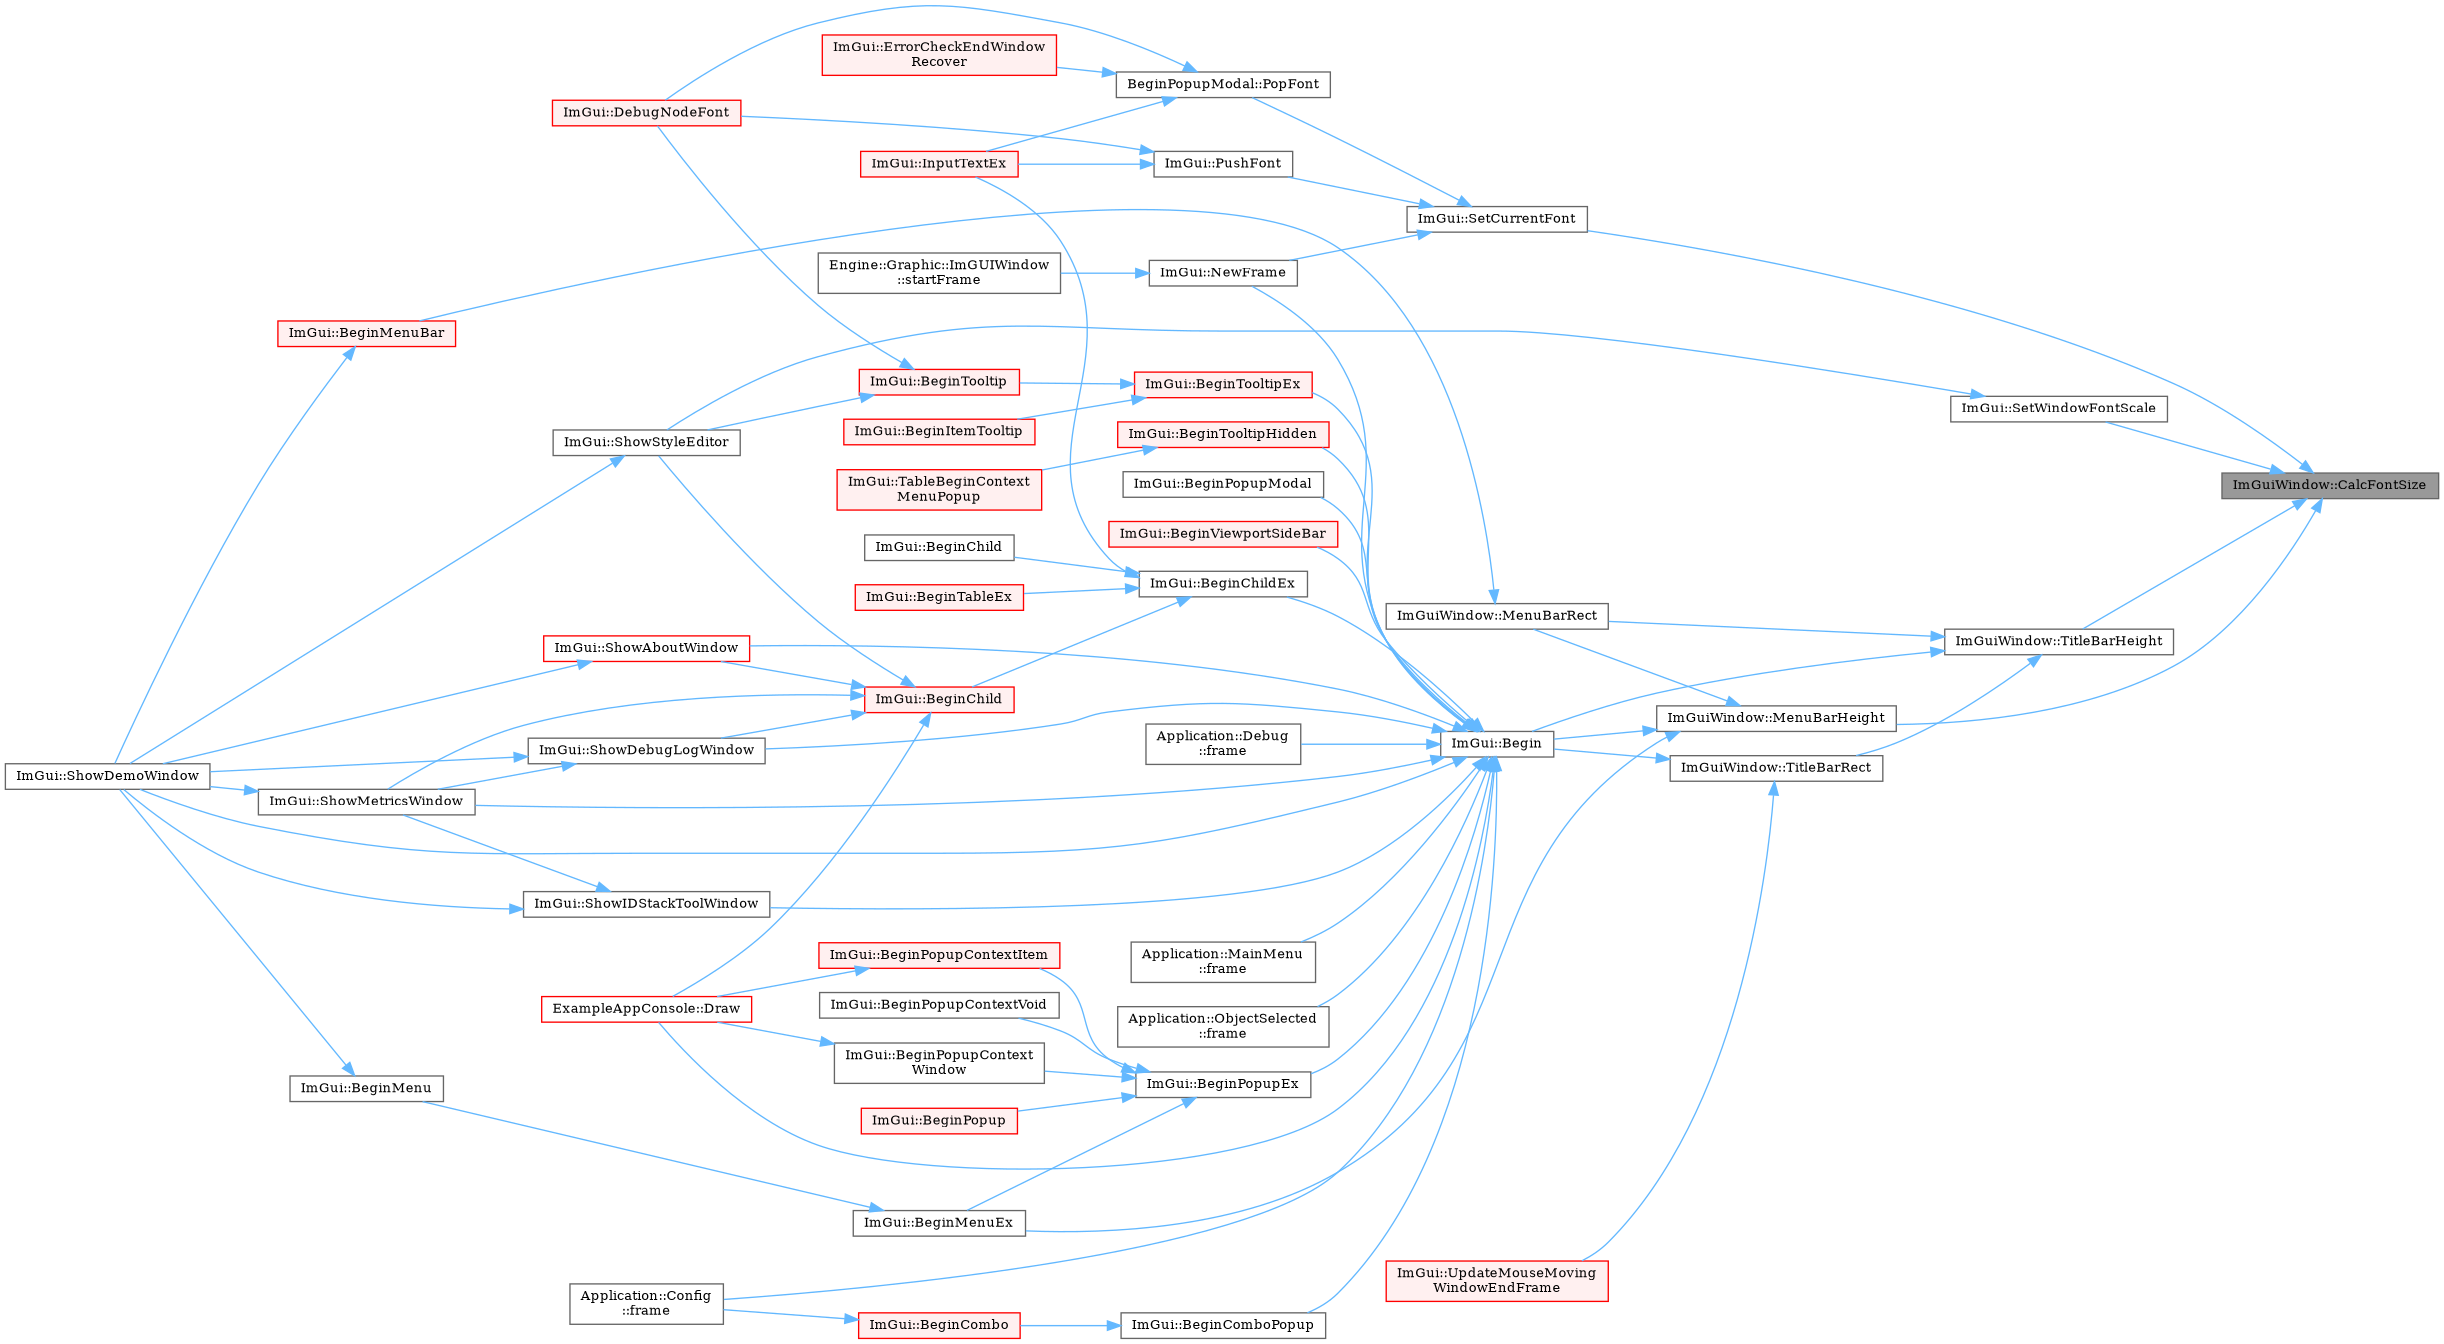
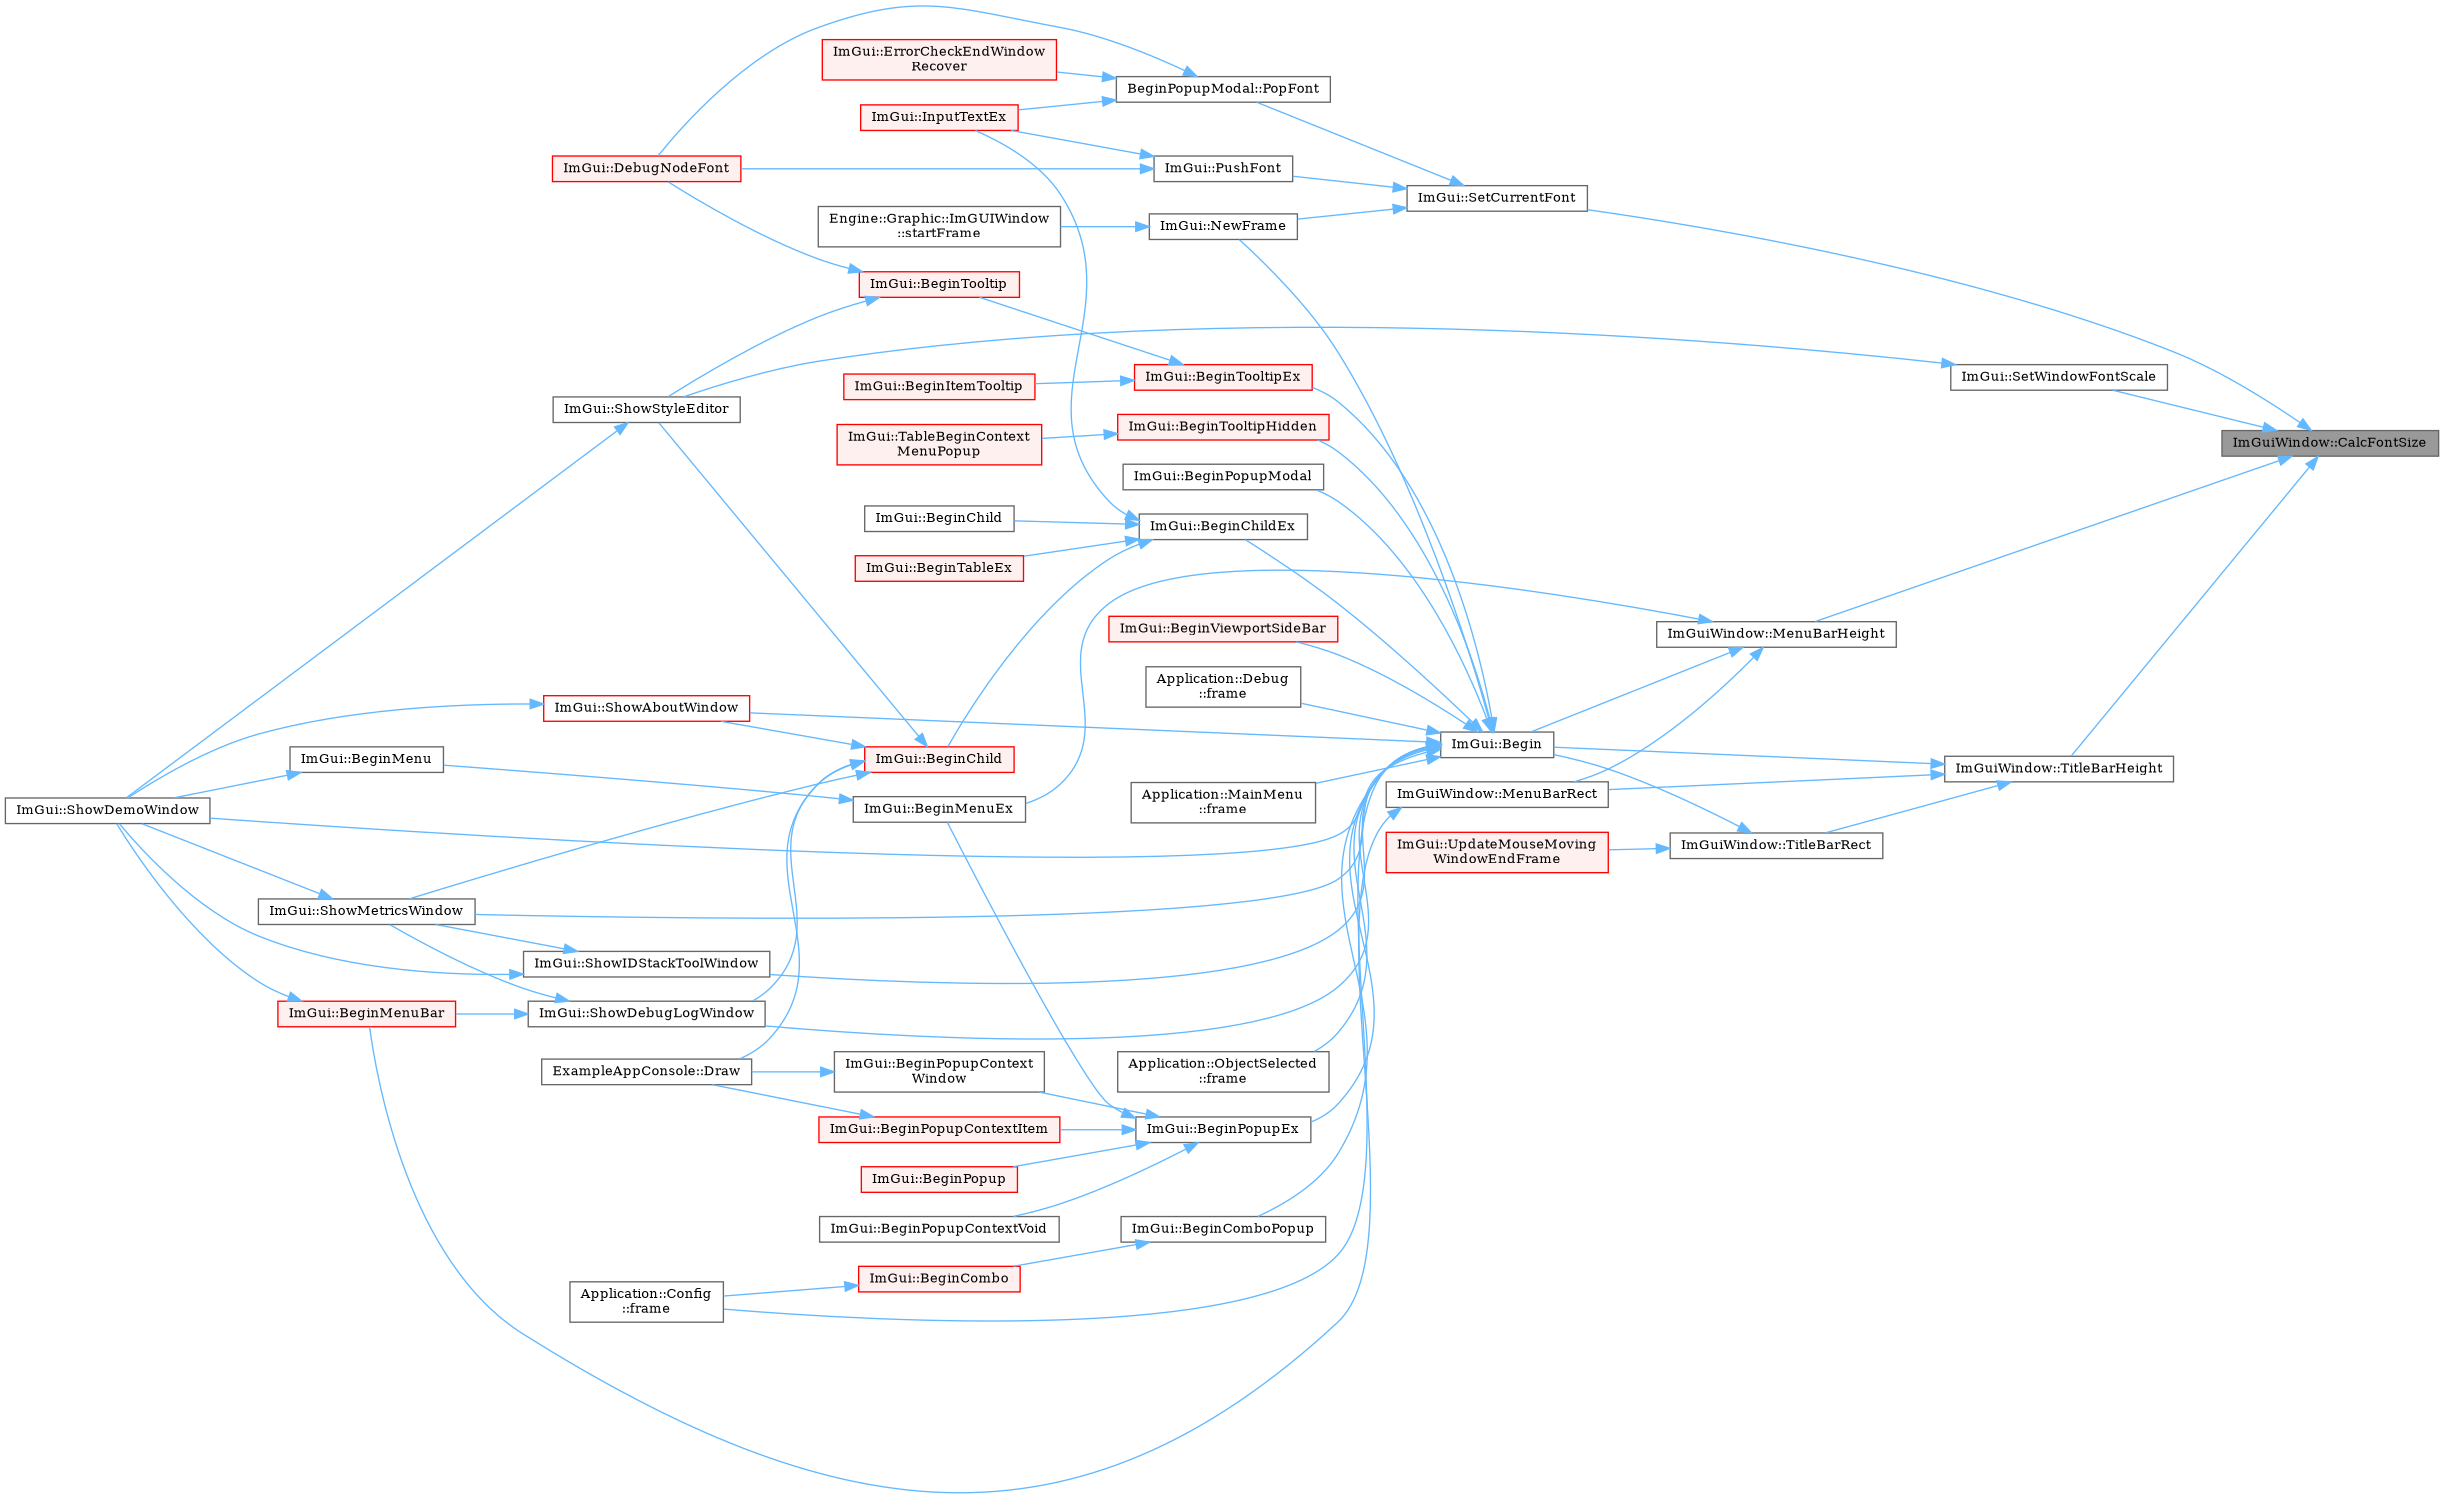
(362, 764) -> (485, 1014)
(647, 1009) -> (647, 1072)
(1170, 1160) -> none
